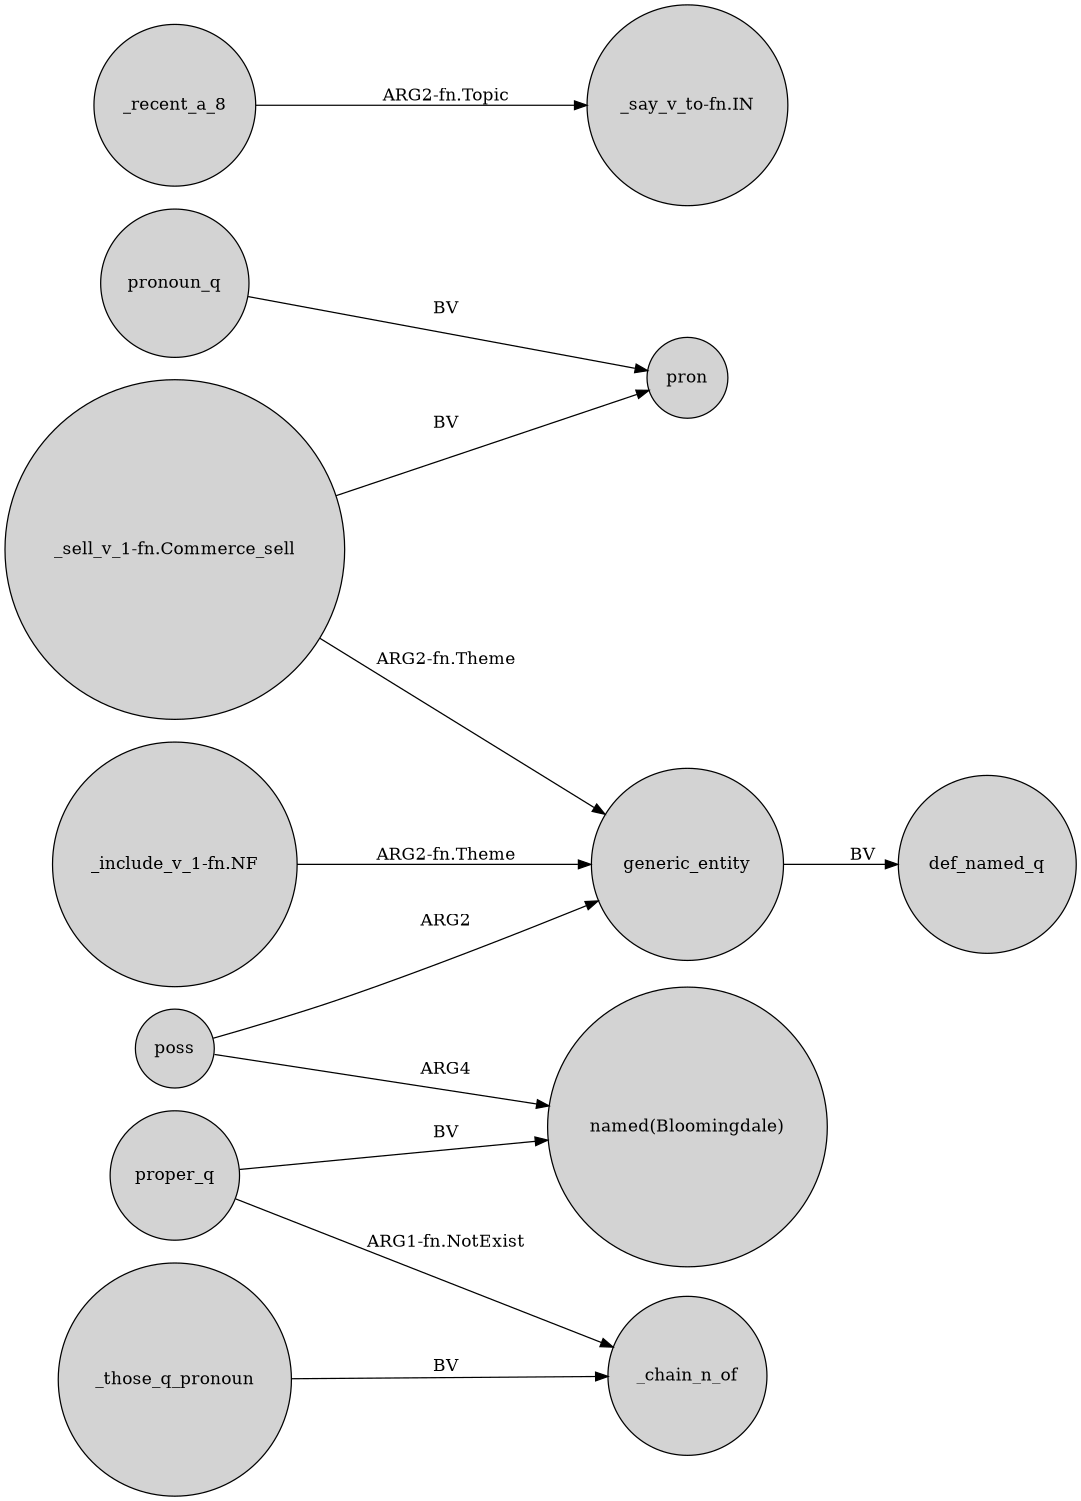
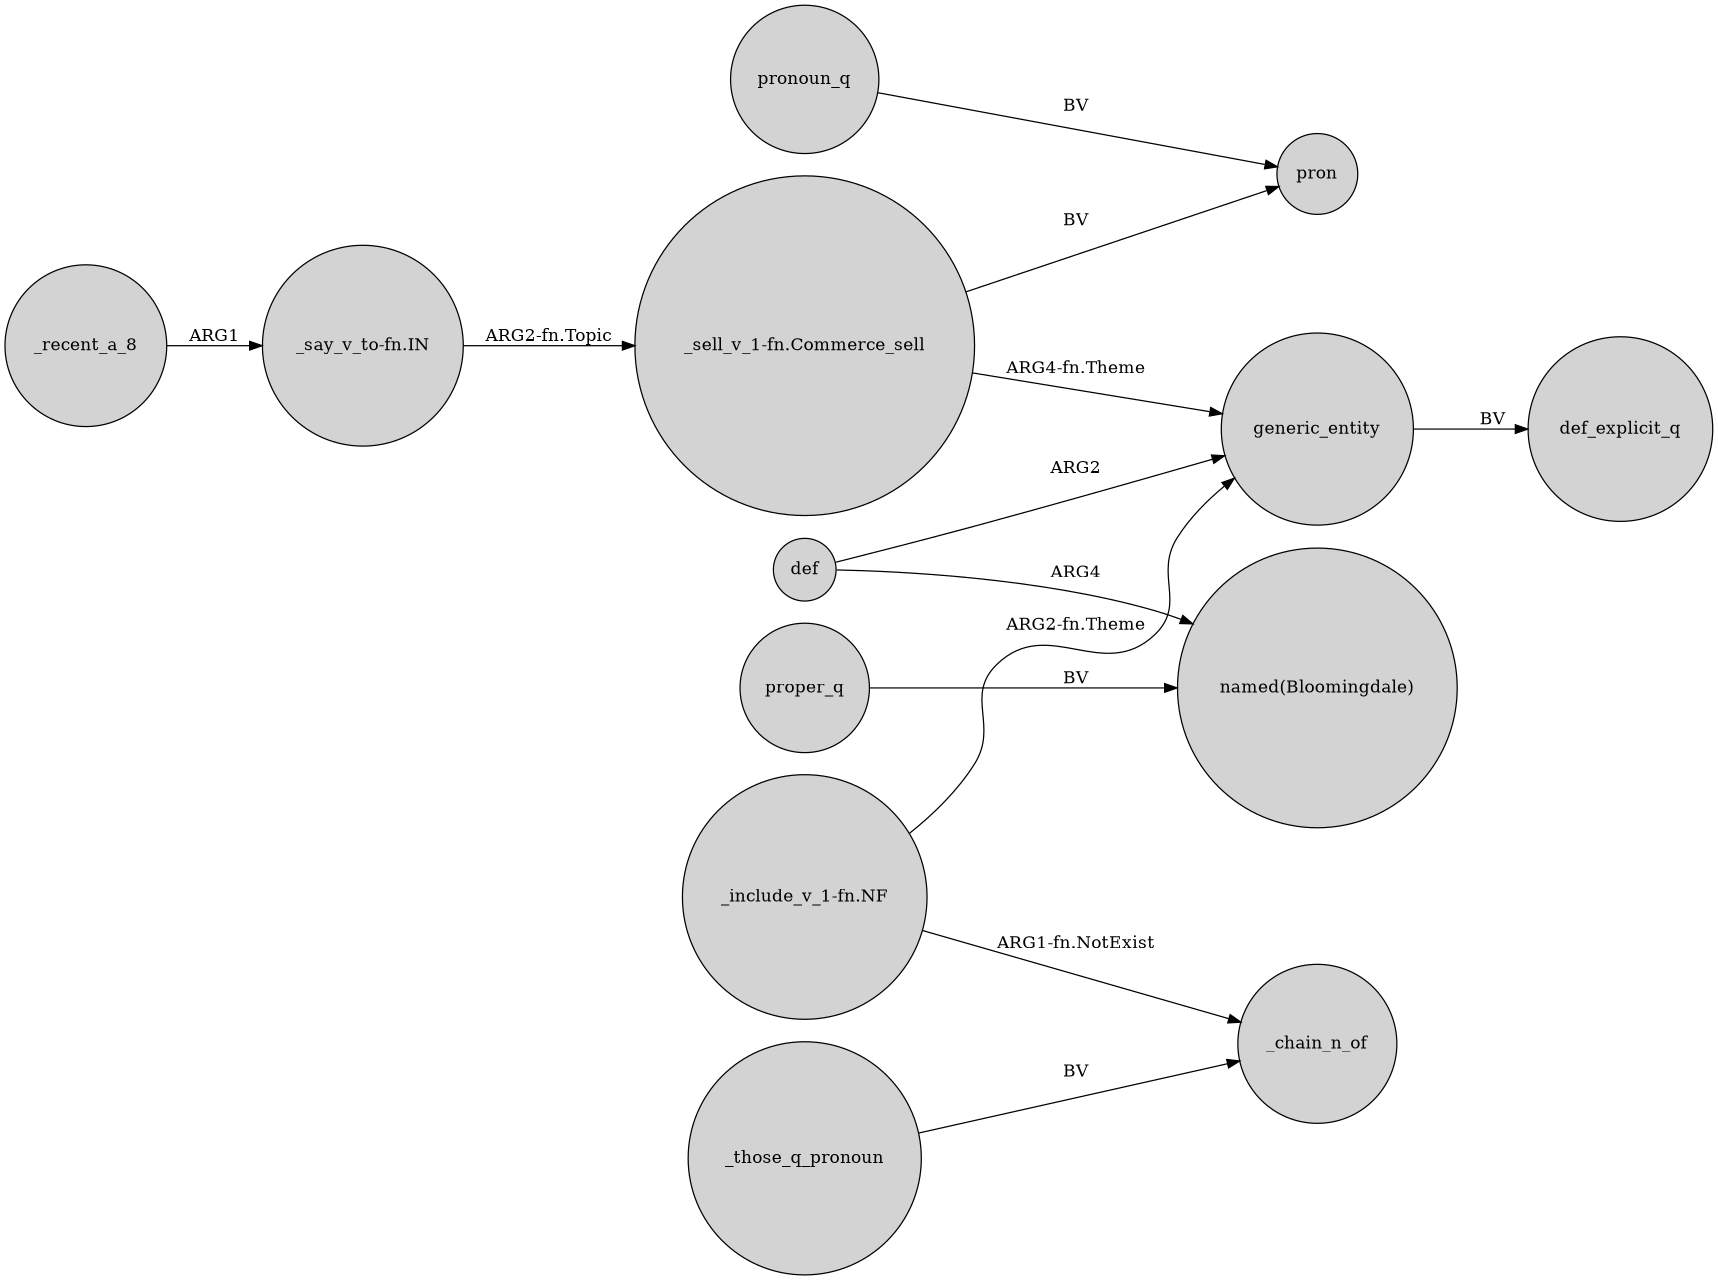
(446, 96) -> (215, 336)
none -> (543, 346)
(446, 660) -> (1076, 369)
(987, 864) -> (1620, 429)
(175, 1049) -> (805, 570)
(419, 1271) -> (1076, 975)
